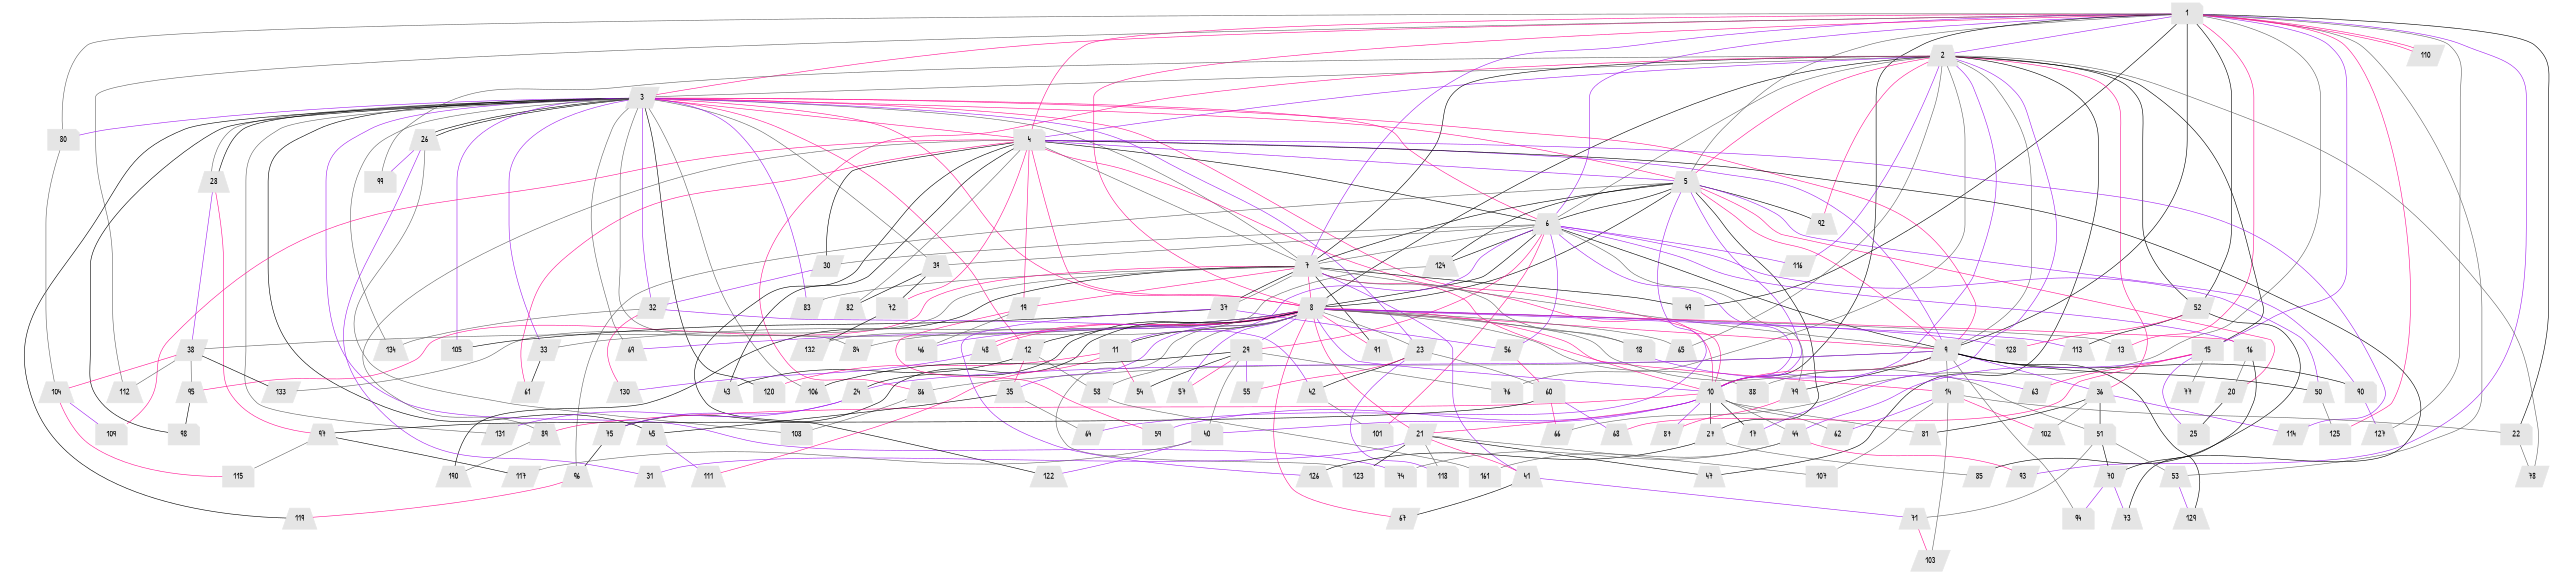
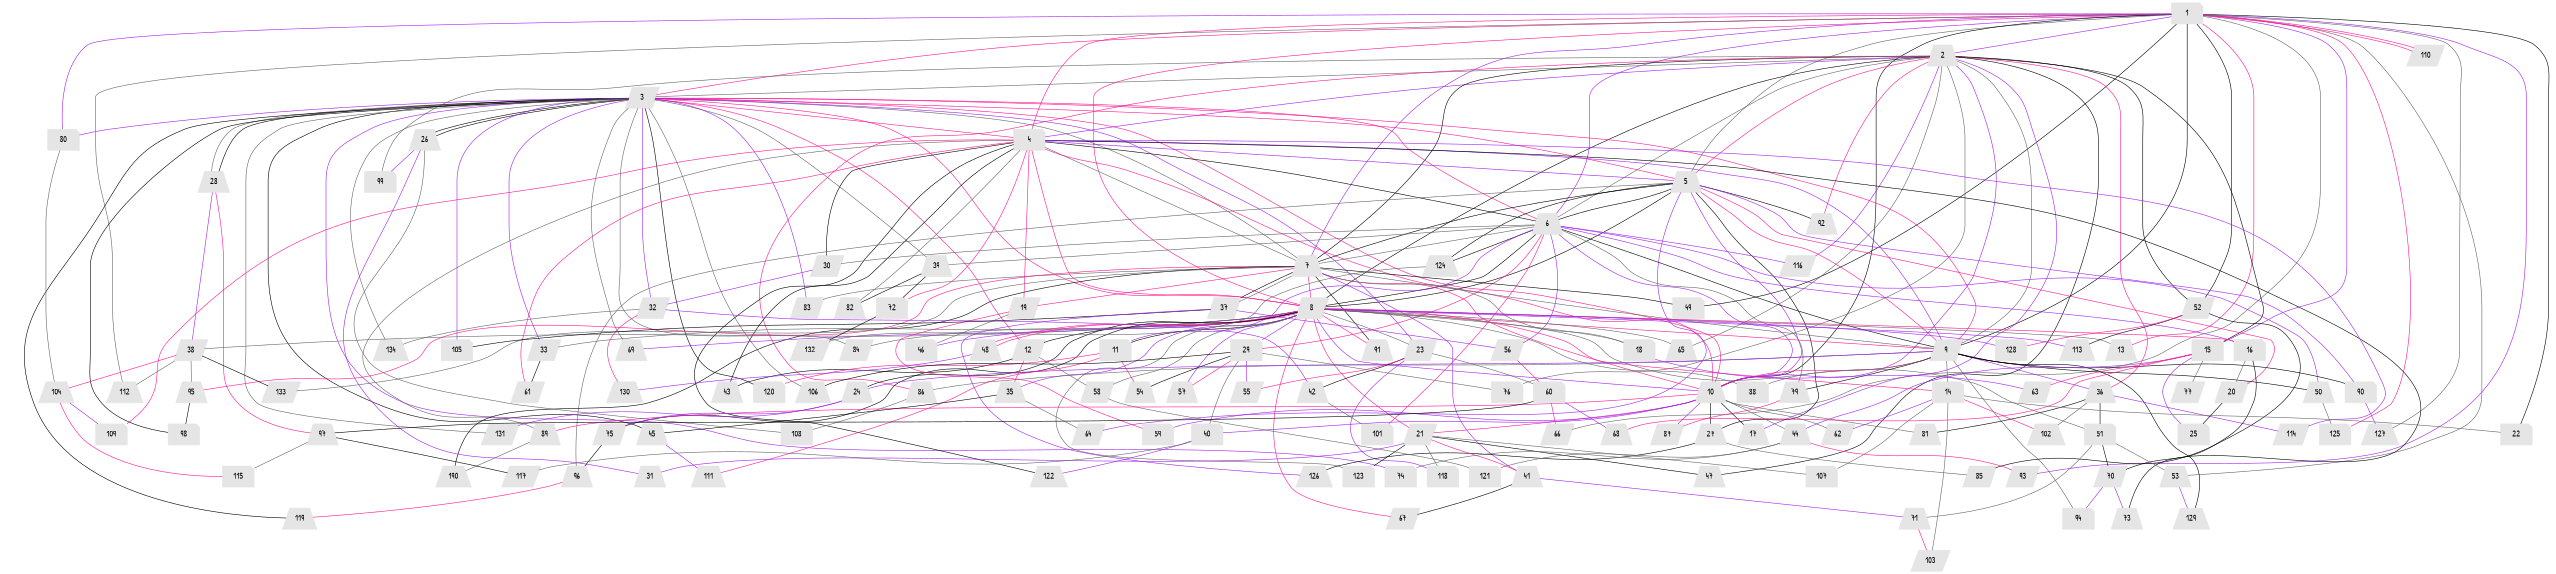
(1084, 16) -> (1084, 16)
(1485, 477) -> (1485, 477)
(2532, 477) -> none
